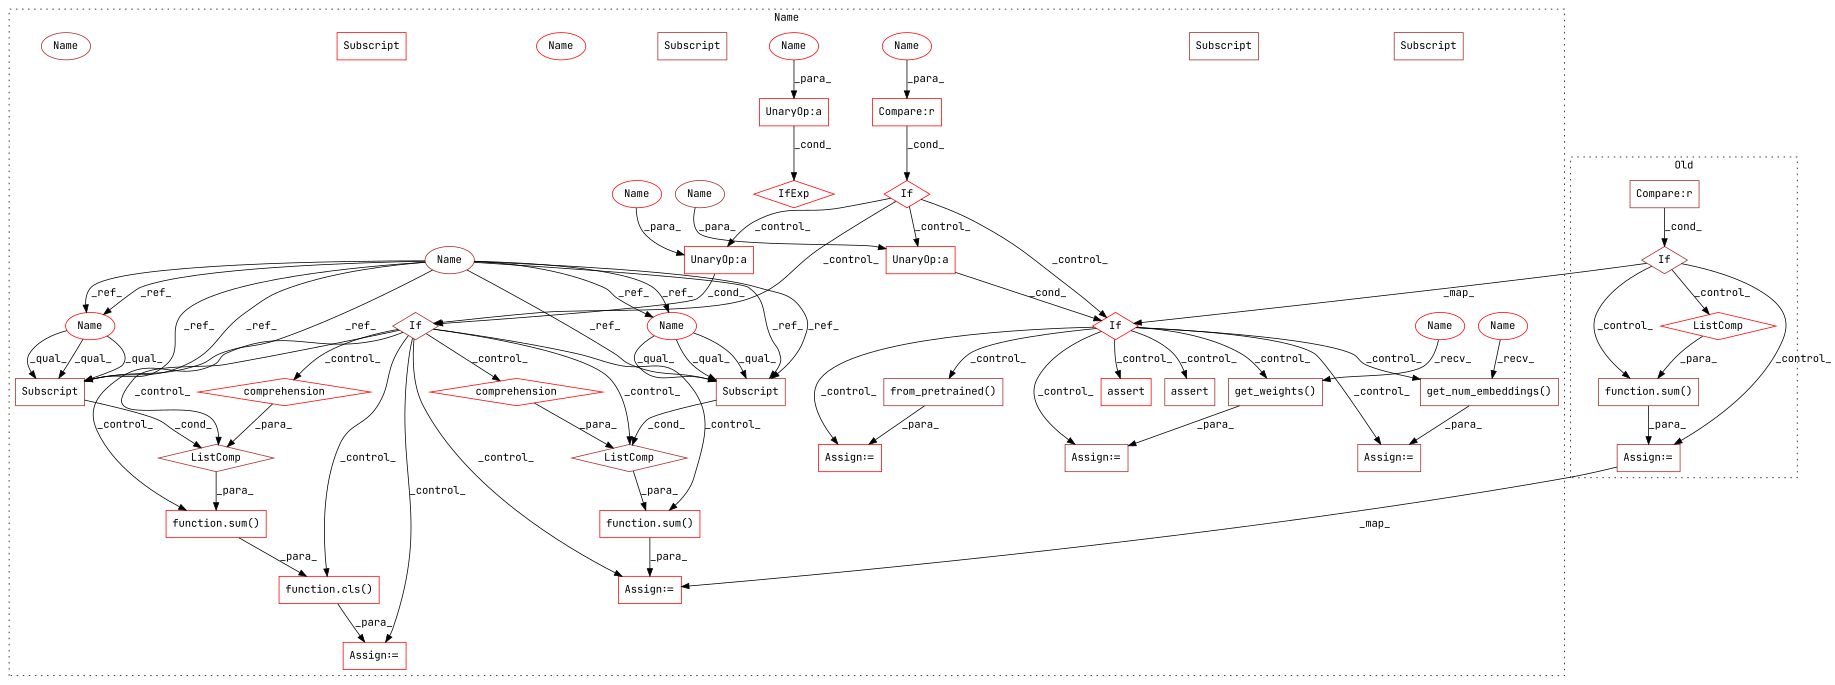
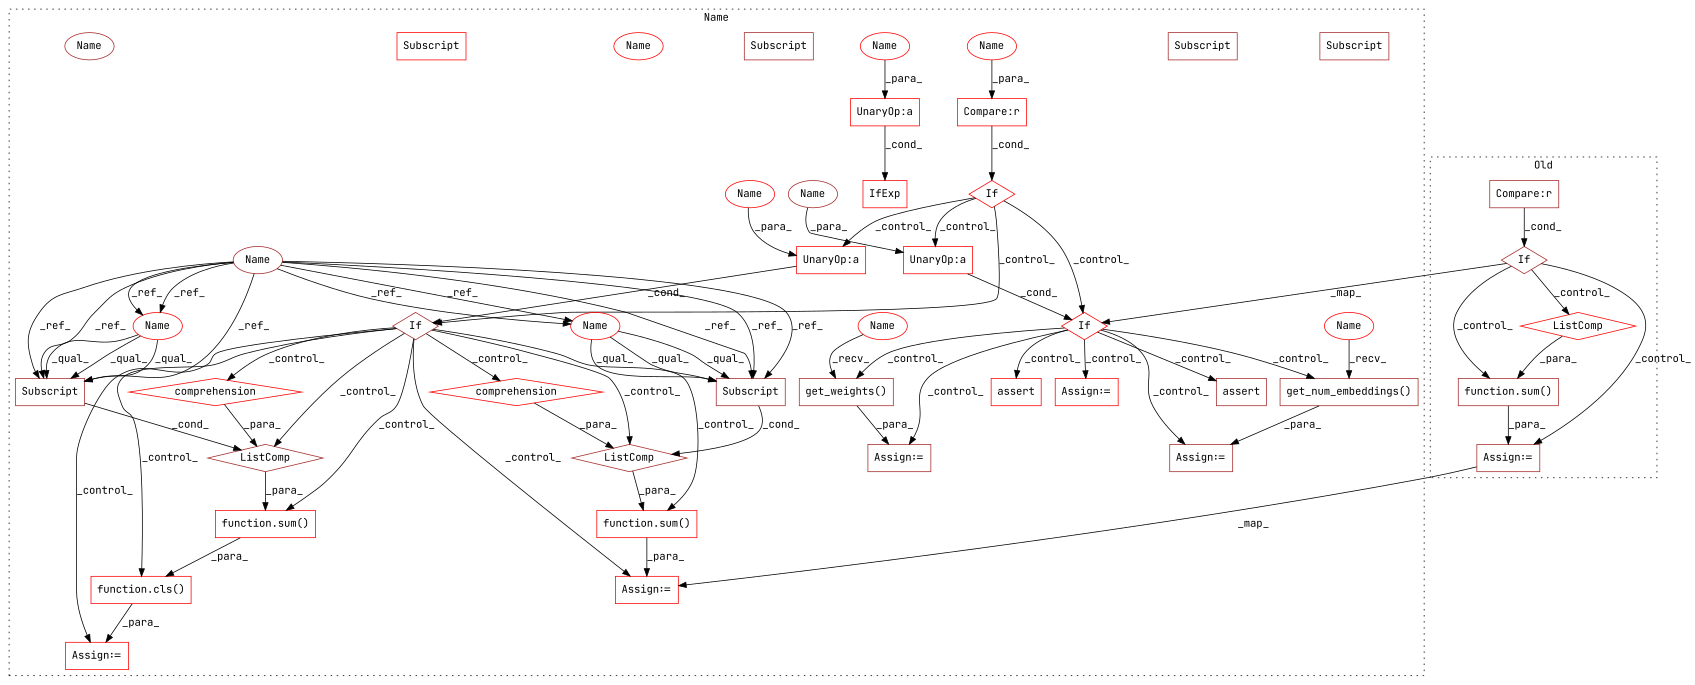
(794, 194) -> (885, 194)
(943, 392) -> none
